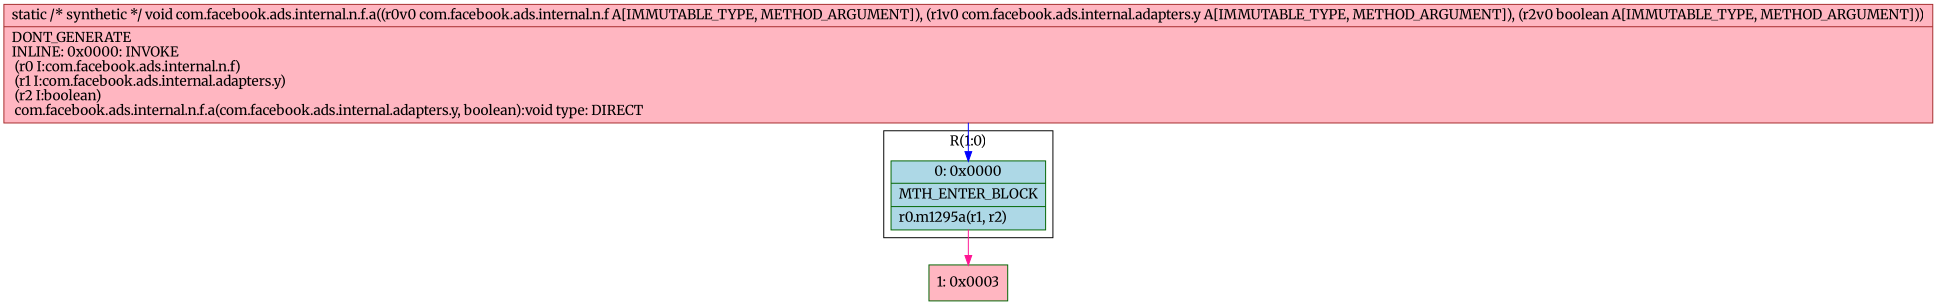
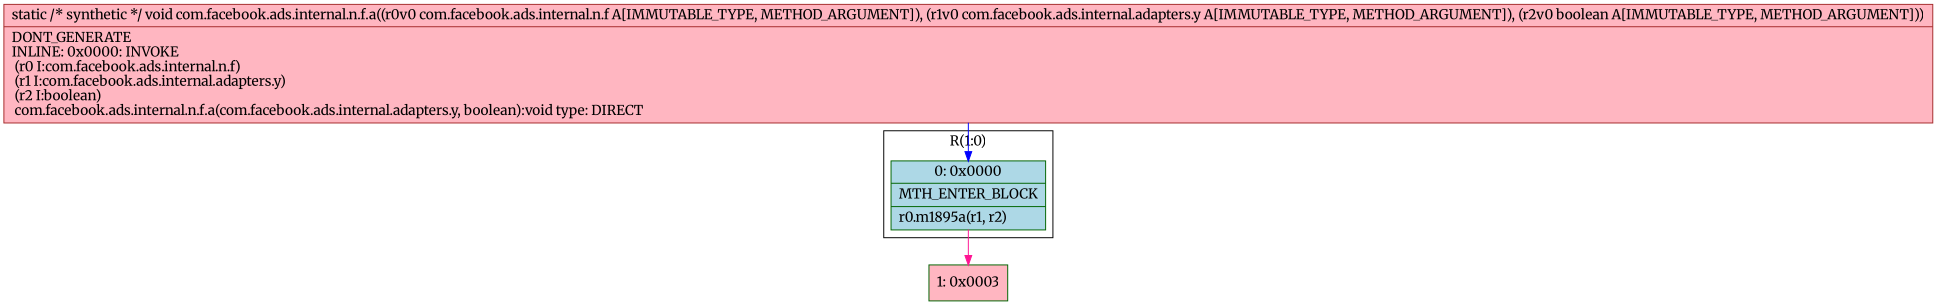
(953, 218) -> (953, 218)
